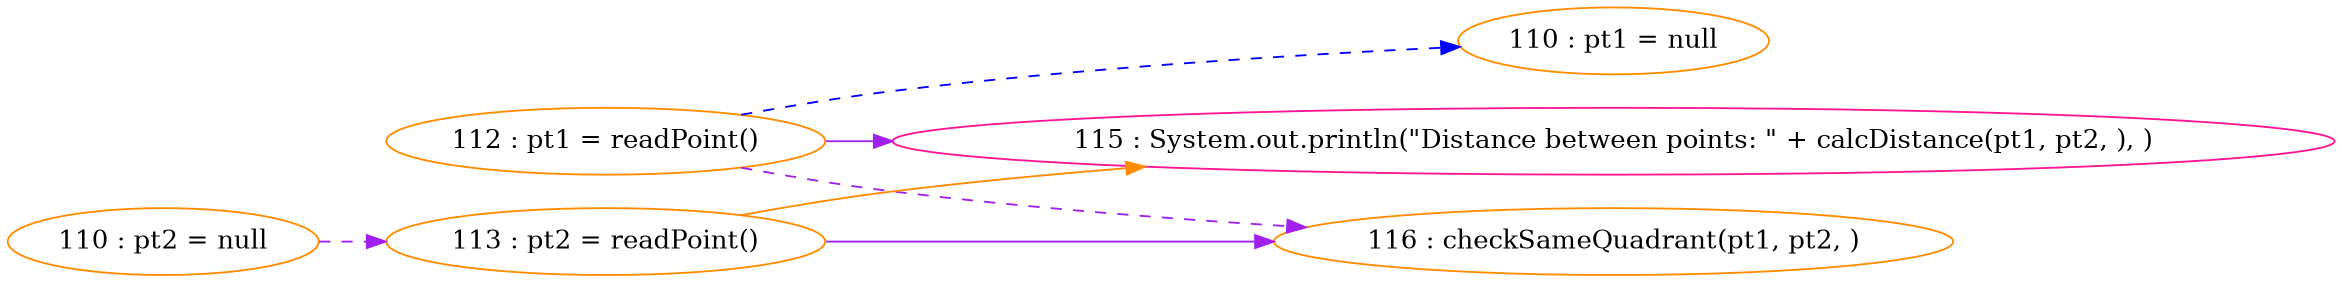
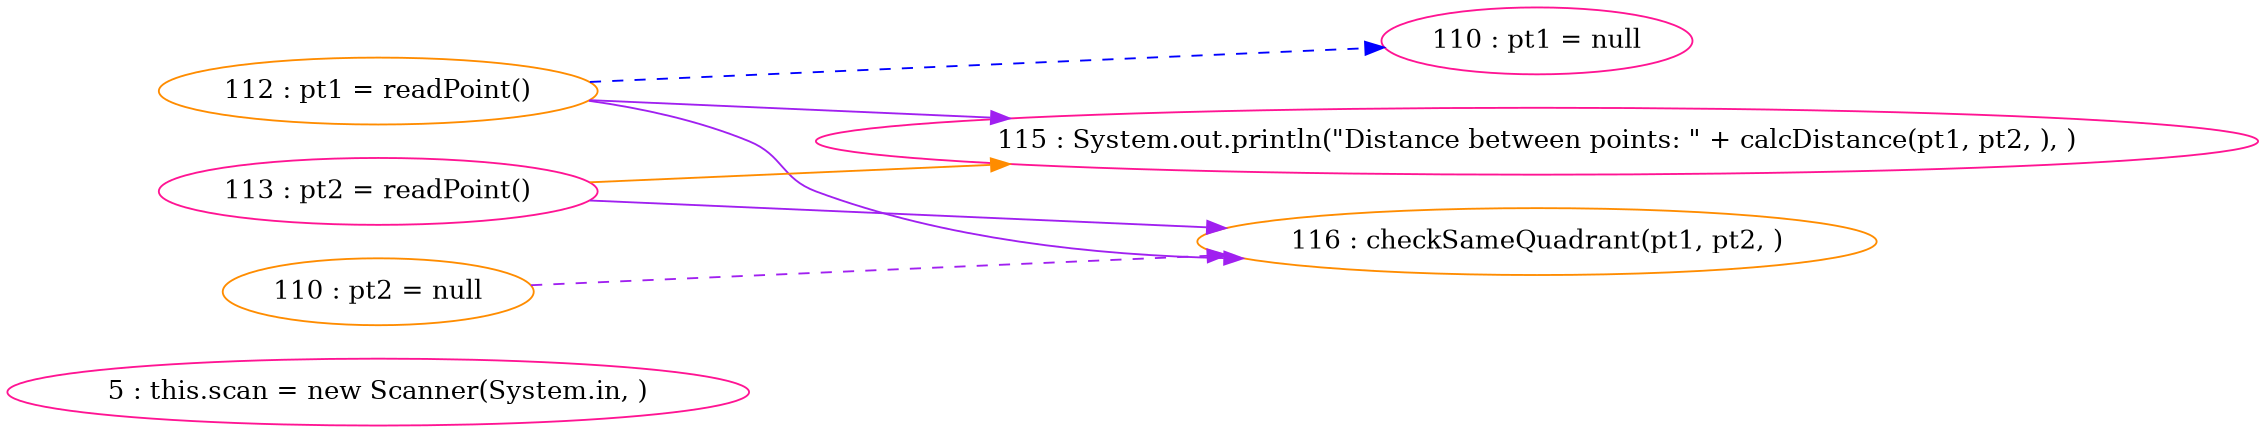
(1614, 41) -> (1537, 41)
(1013, 205) -> (943, 228)
(343, 242) -> (869, 271)
(606, 242) -> (378, 191)
none -> (378, 392)
